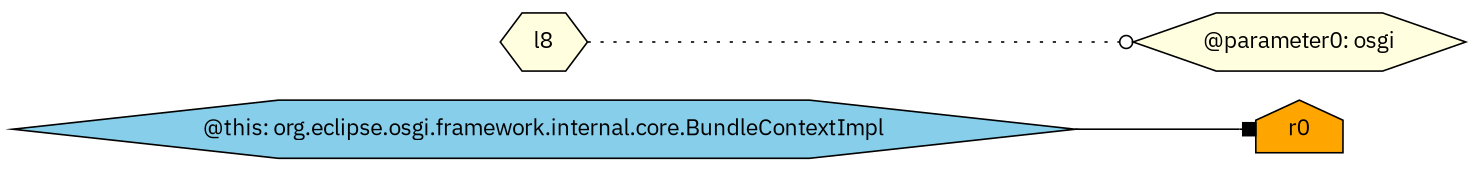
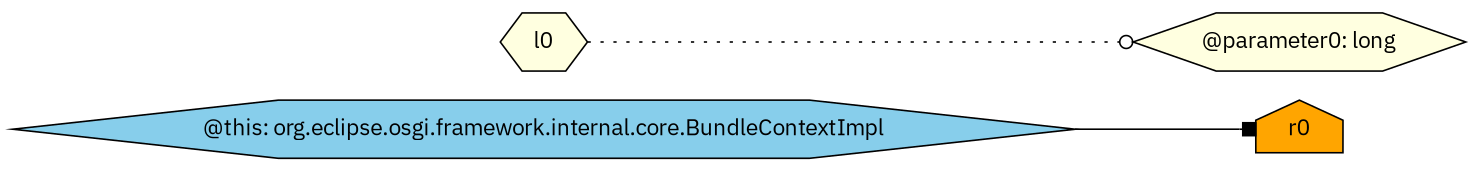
(544, 42) -> (544, 42)
(1299, 42) -> (1299, 42)
